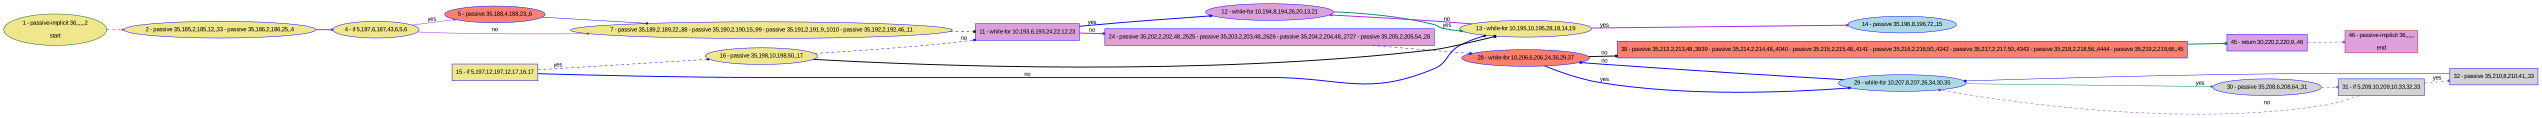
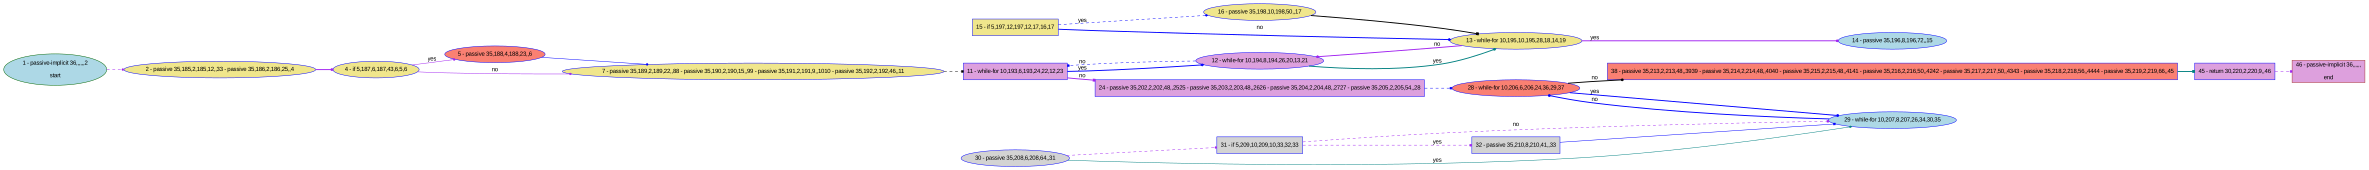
(55, 30) -> (55, 70)
(894, 48) -> (1133, 62)
(2088, 85) -> (1459, 163)
